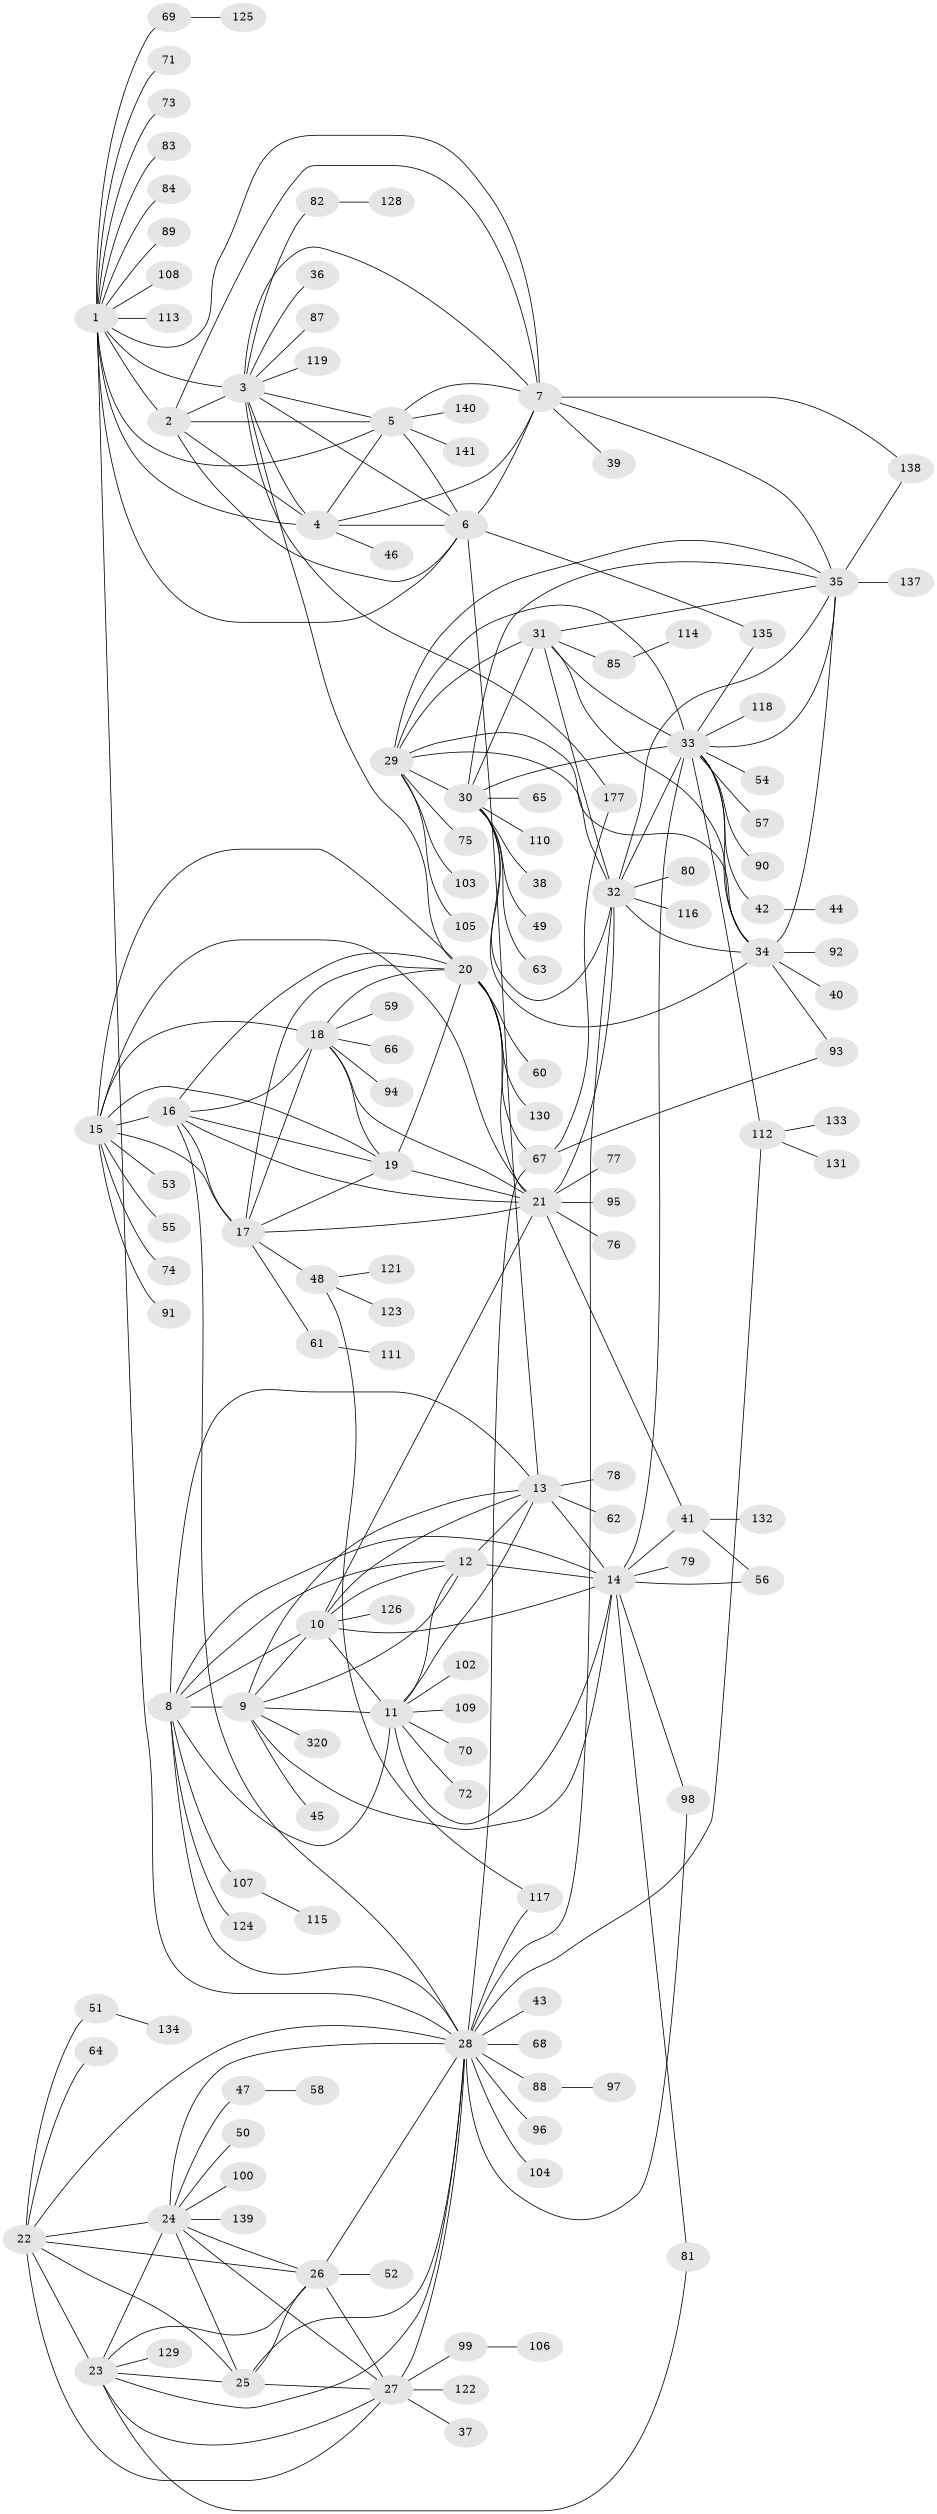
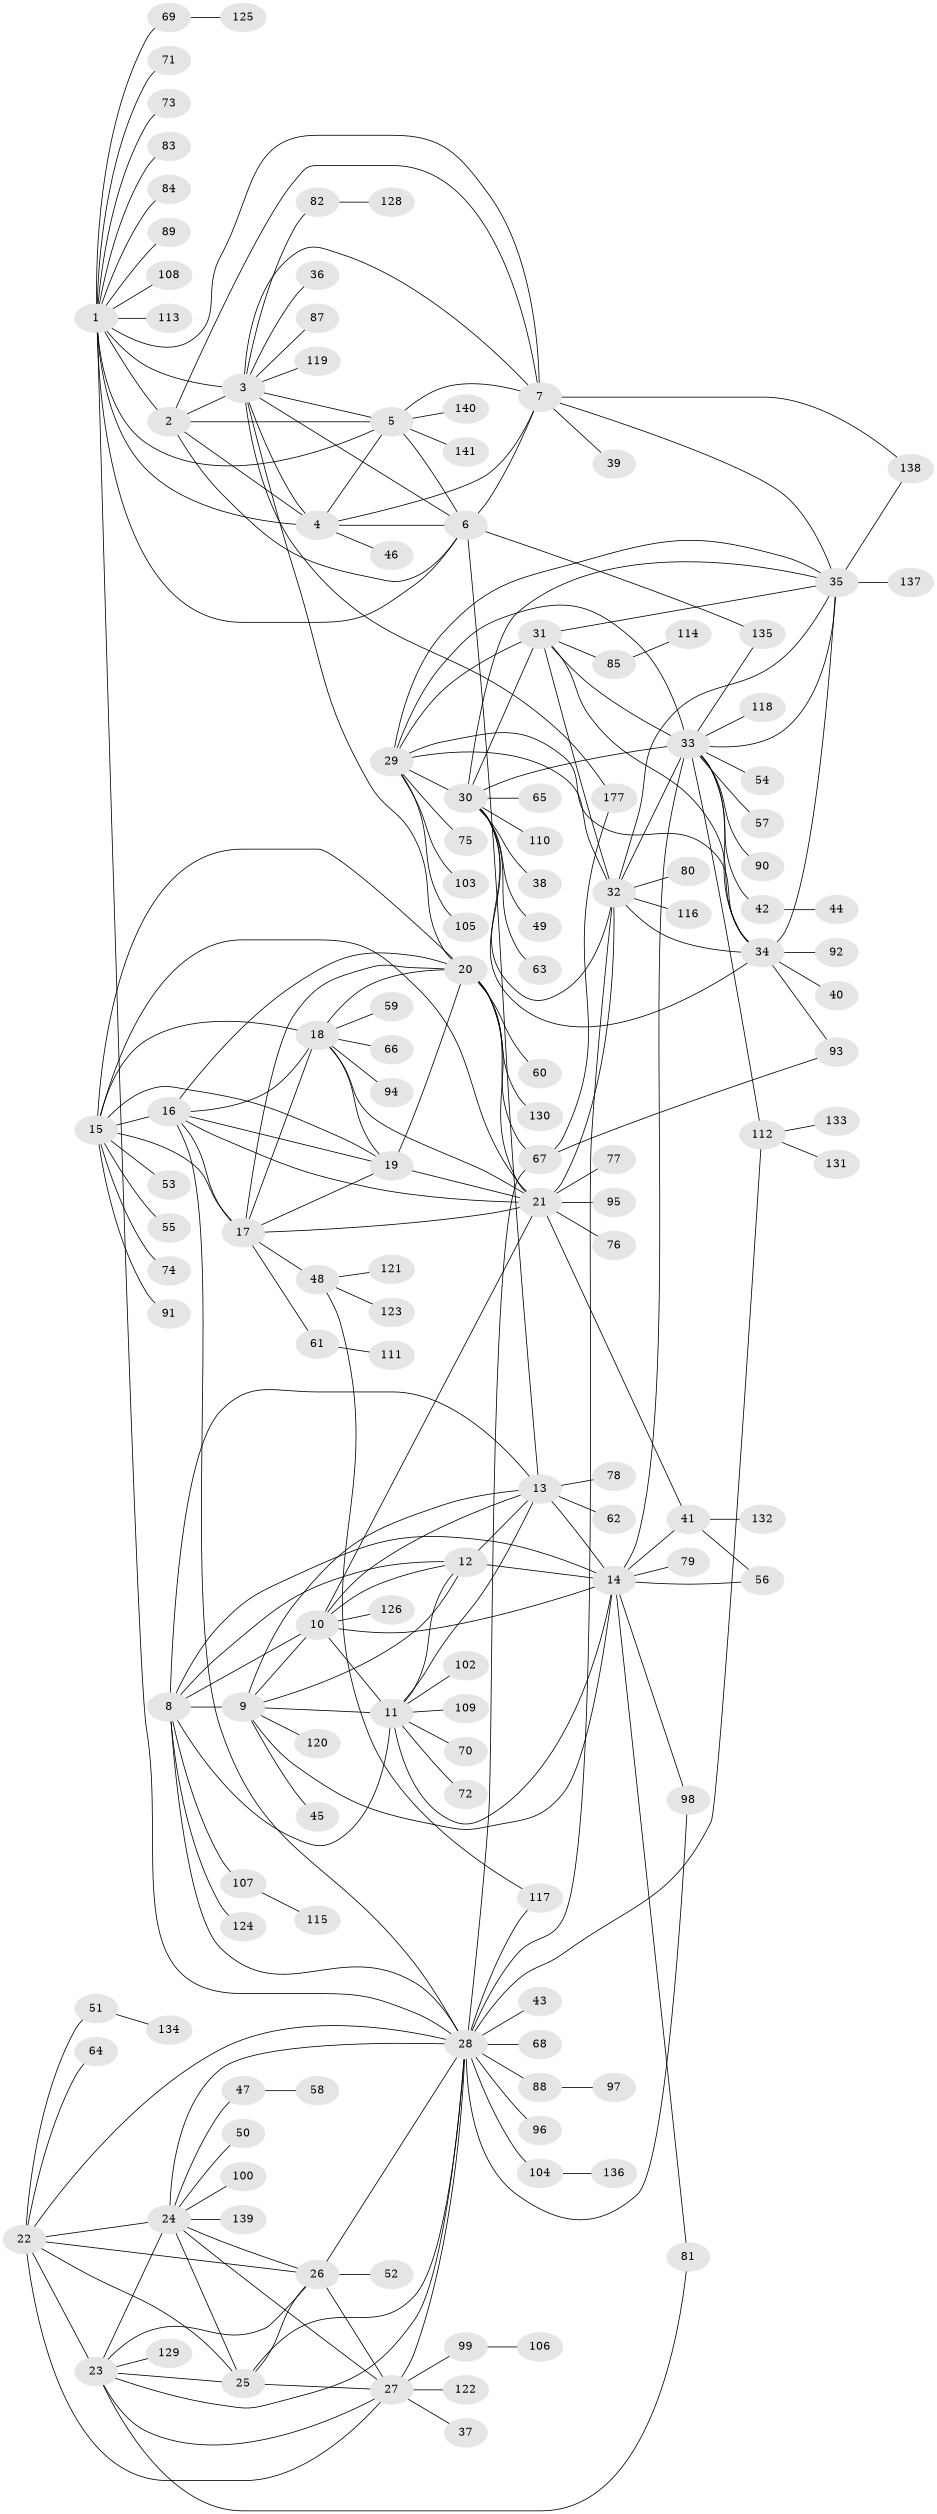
(318, 1744) -> (318, 1744)
none -> (614, 2173)
